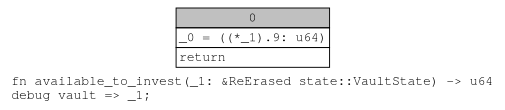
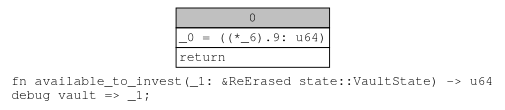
(253, 37) -> (253, 37)
